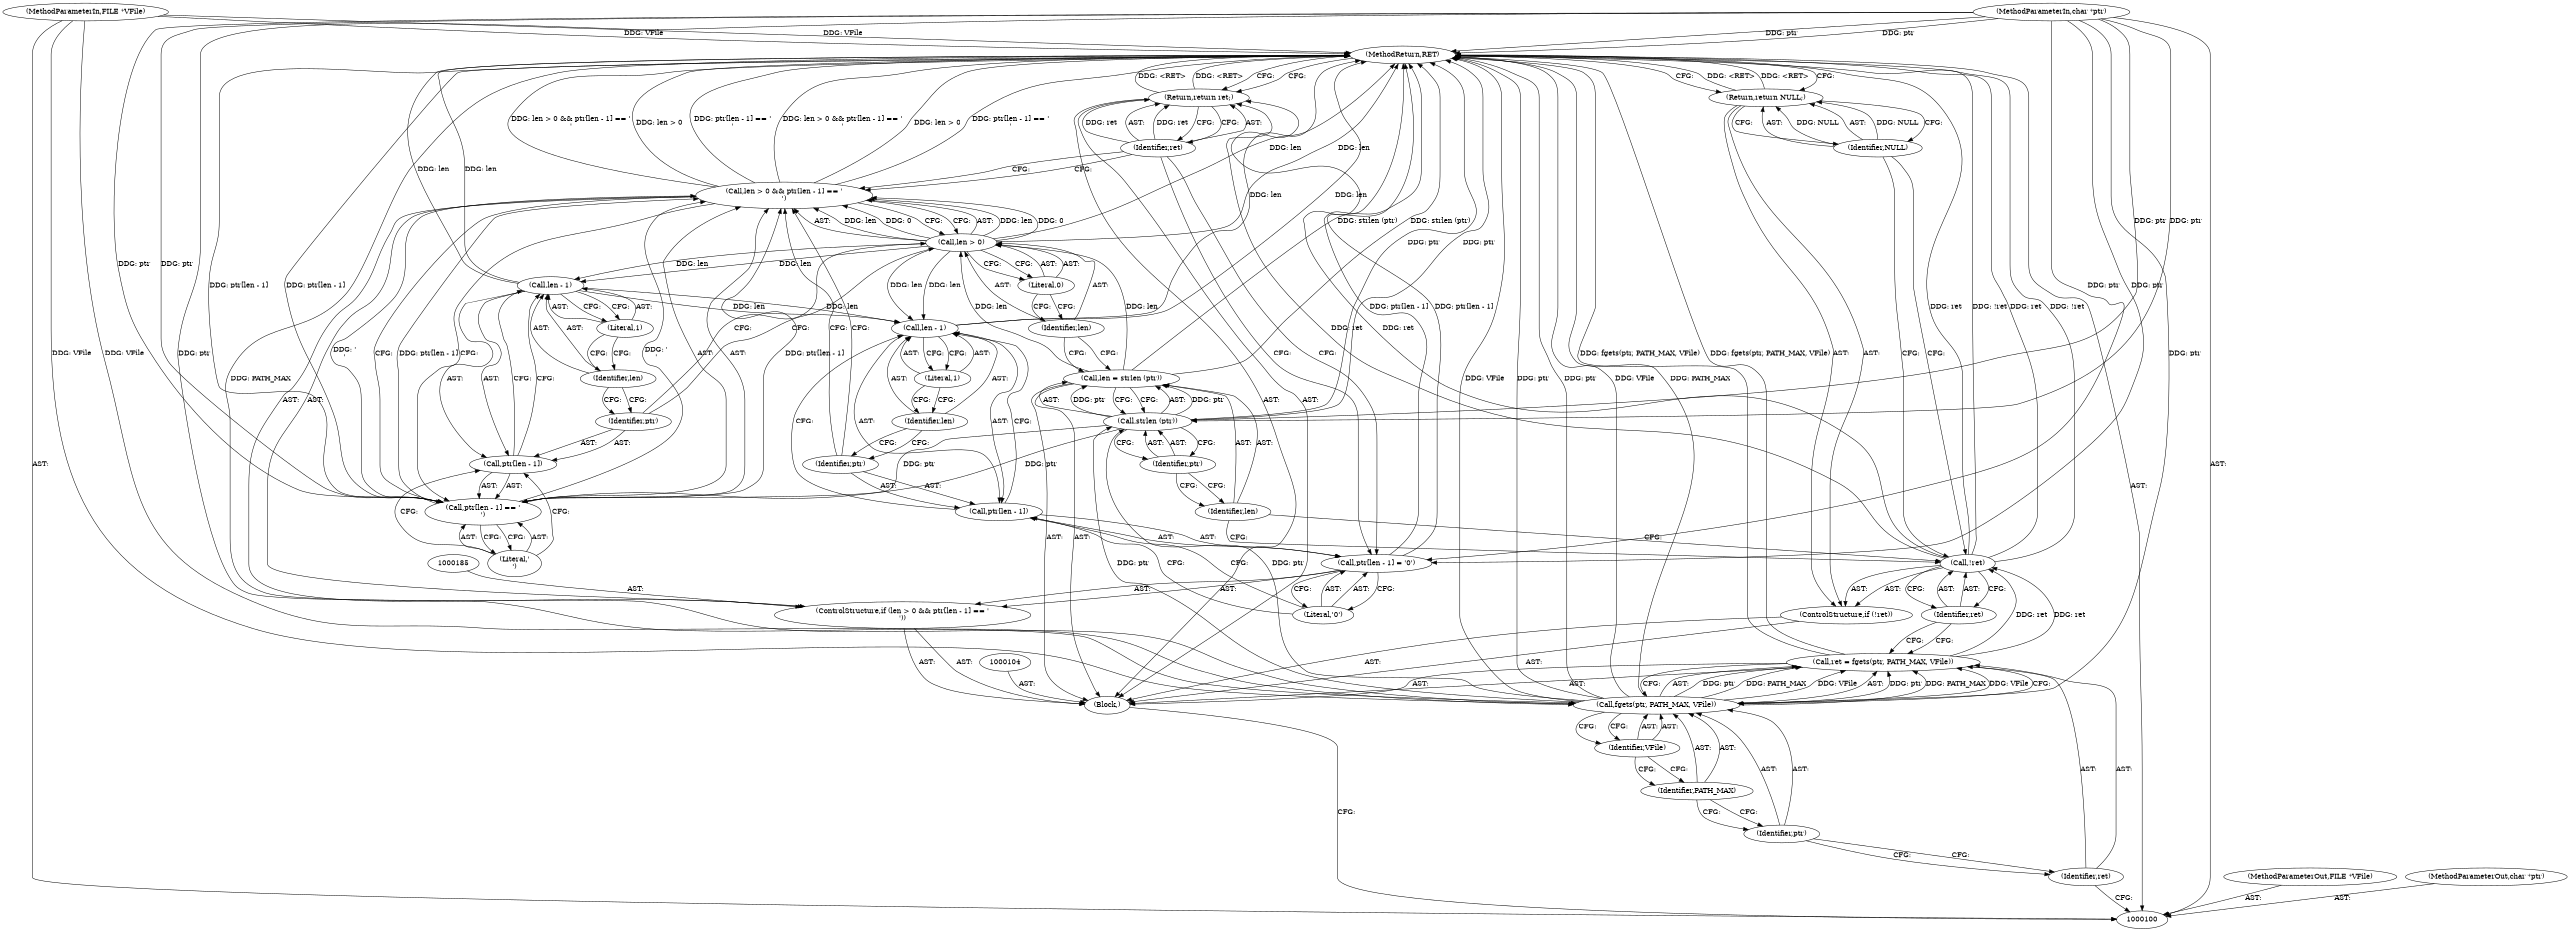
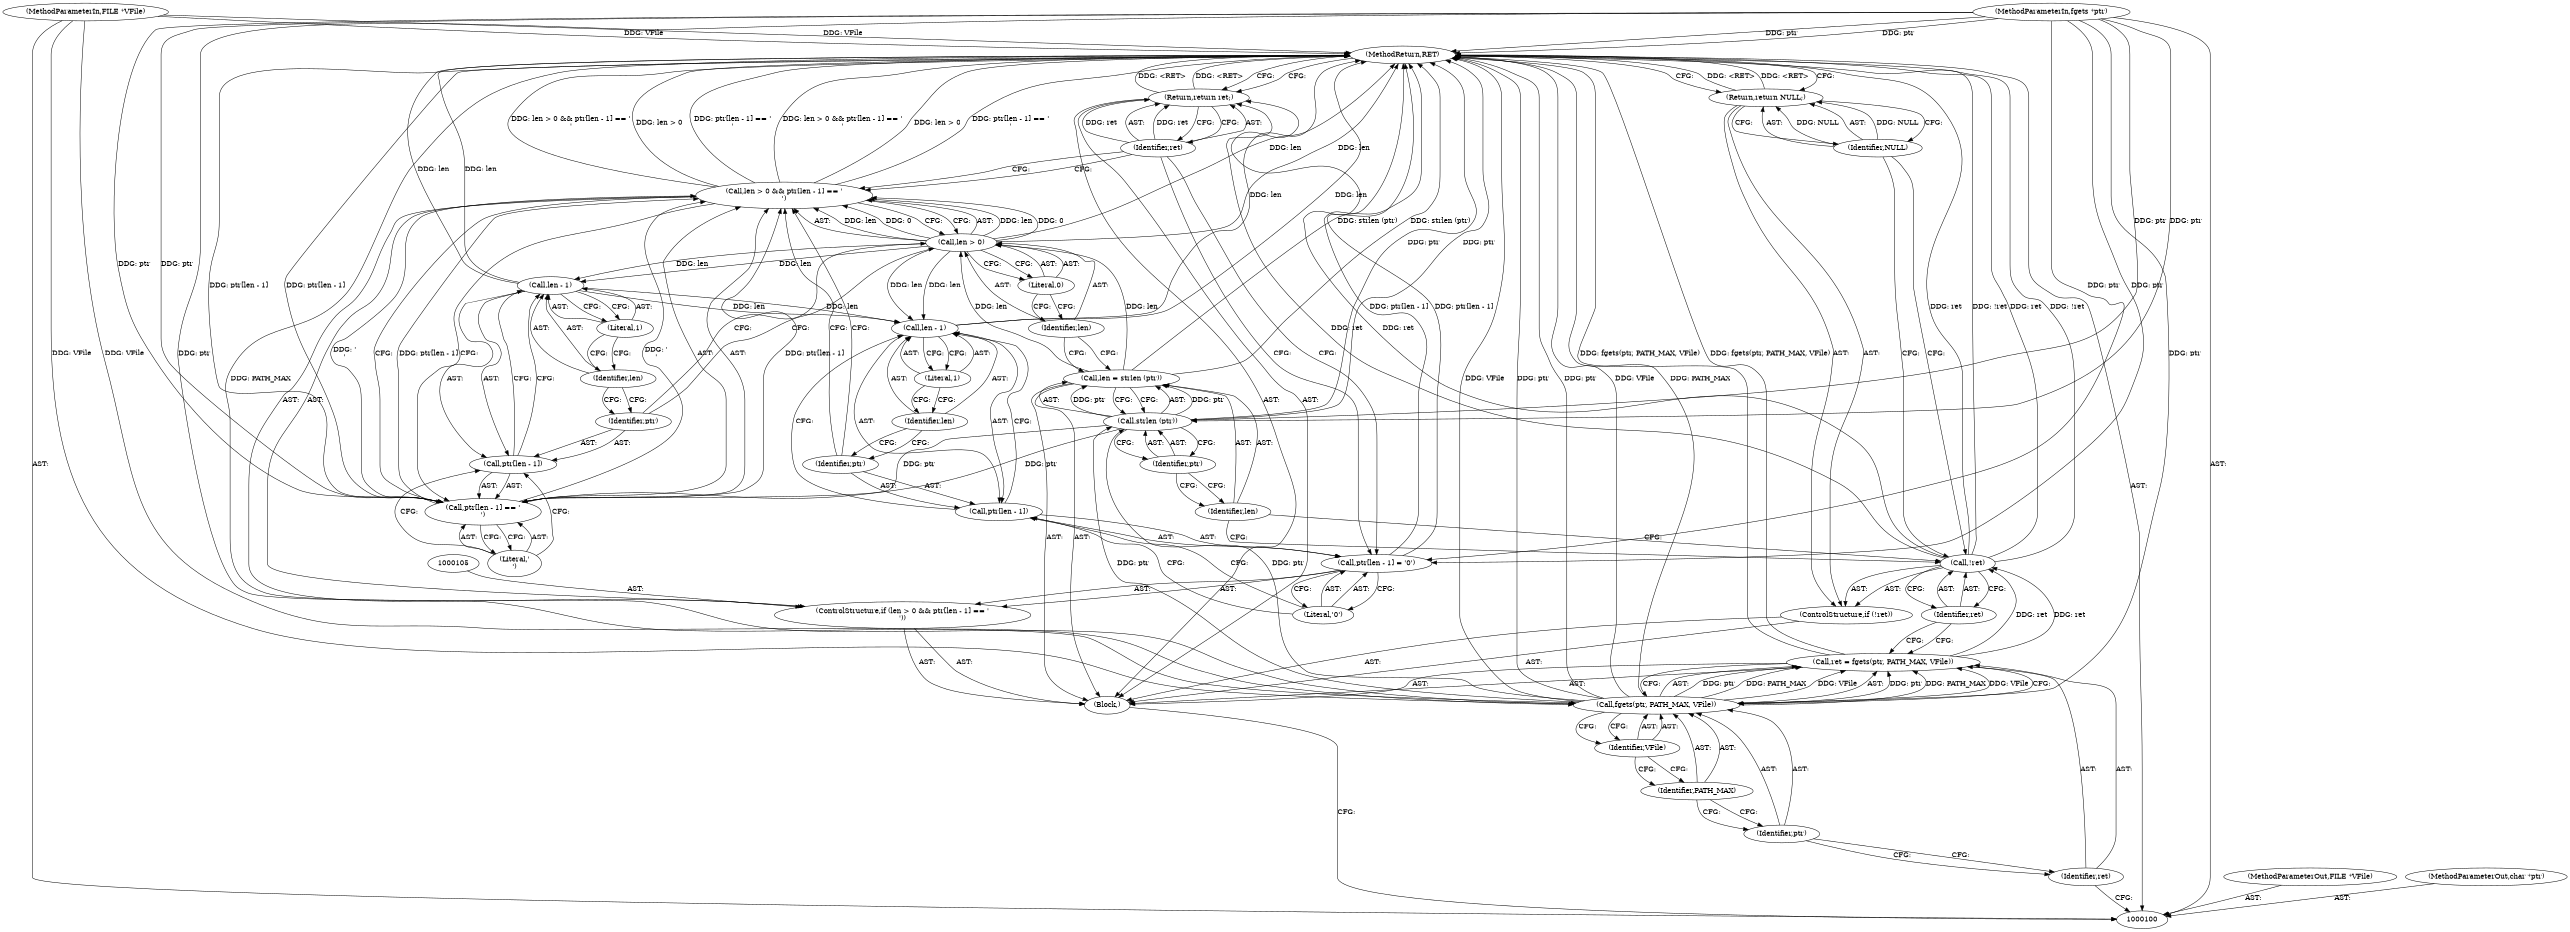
(2051, 12) -> (2051, 12)
(453, 563) -> (453, 563)
(1005, 662) -> none
